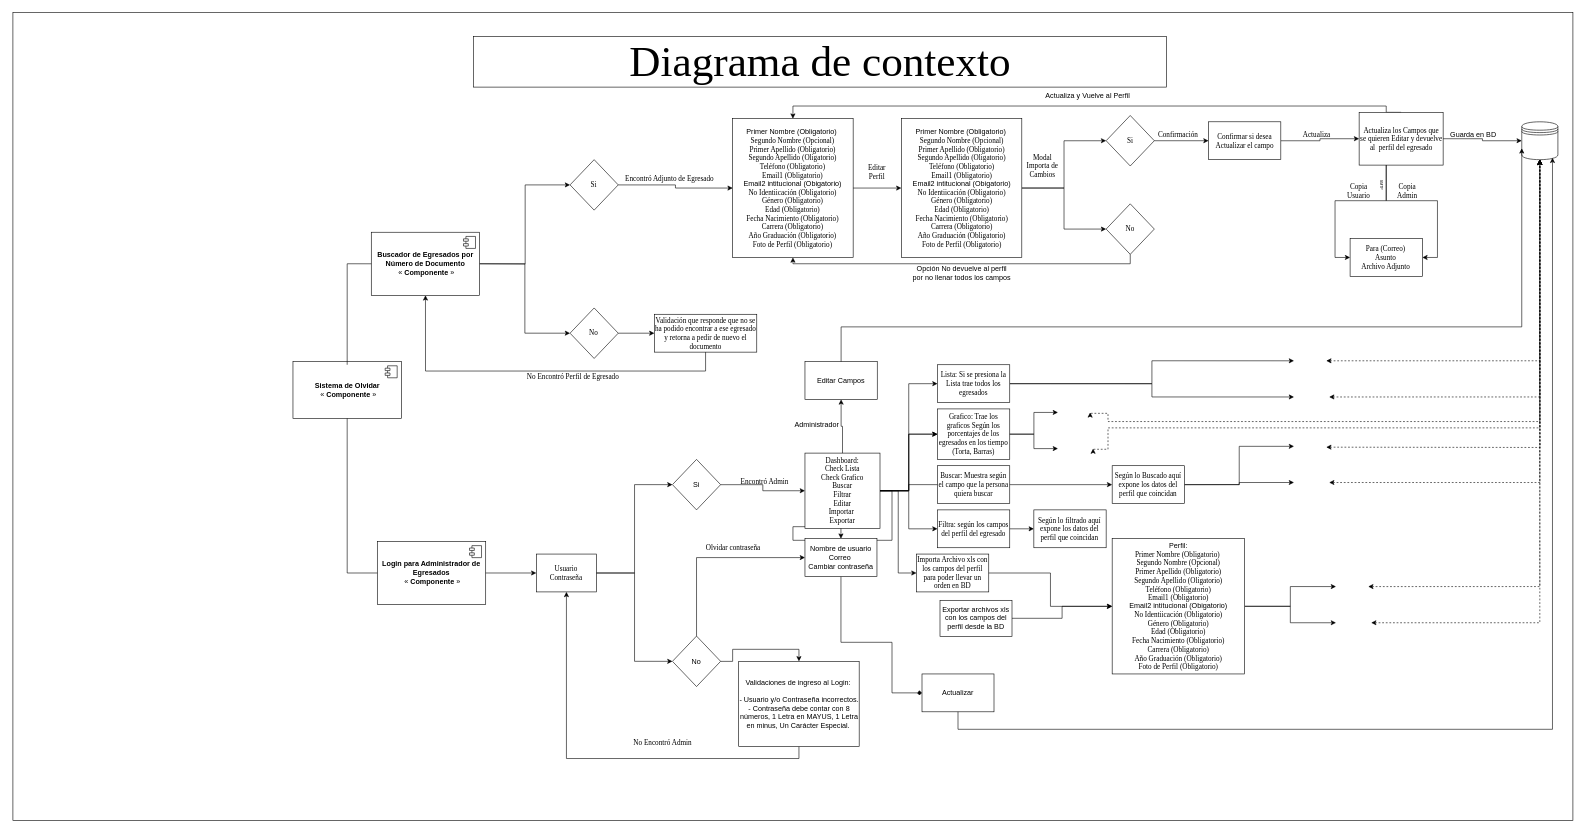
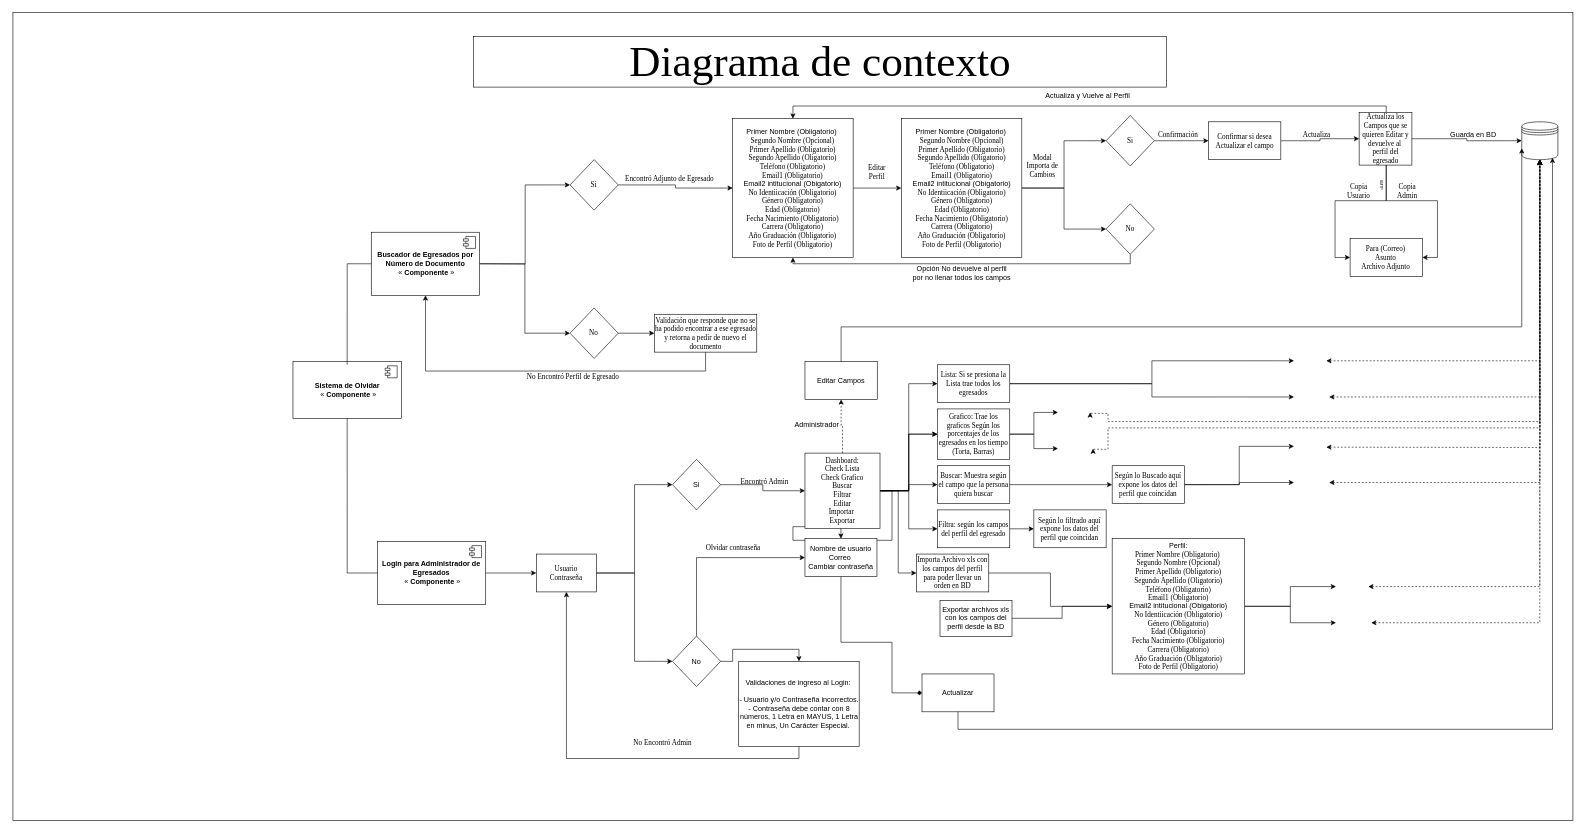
(1401, 139) -> (1385, 139)
(842, 427) -> (842, 427)
(933, 485) -> (931, 485)
